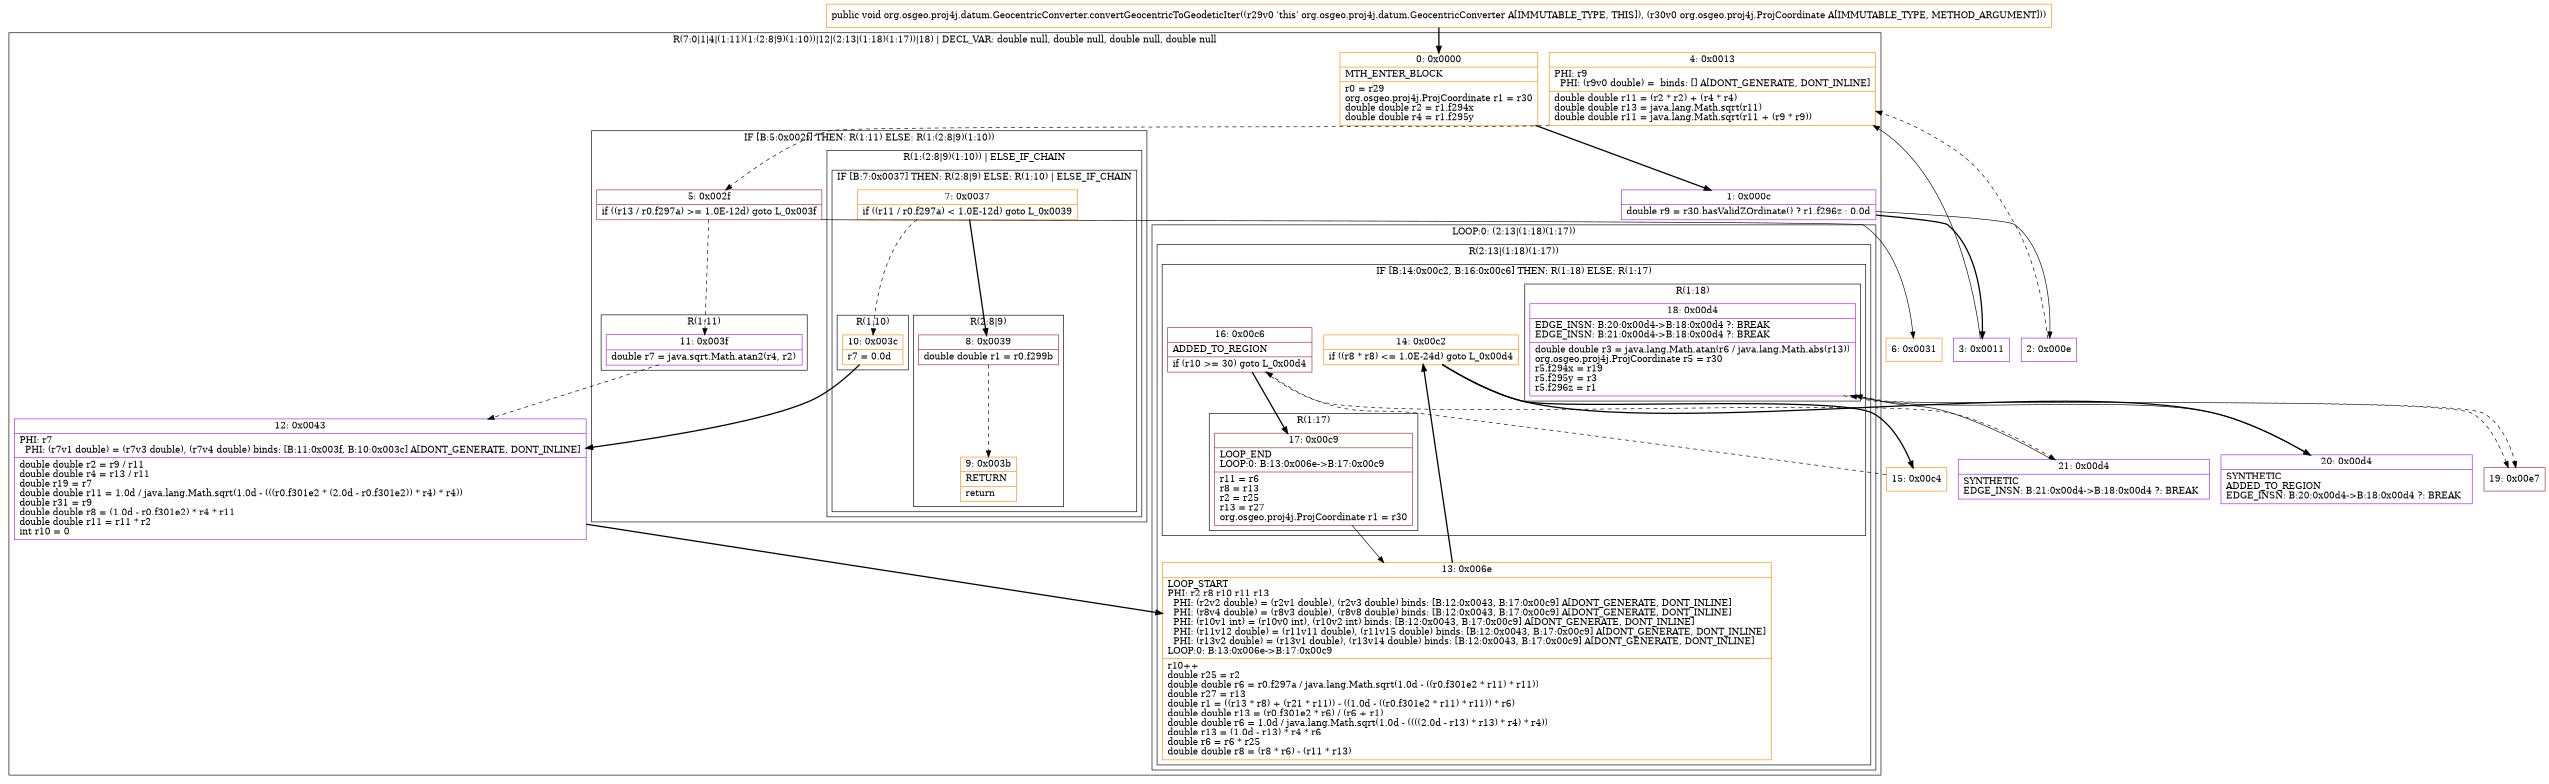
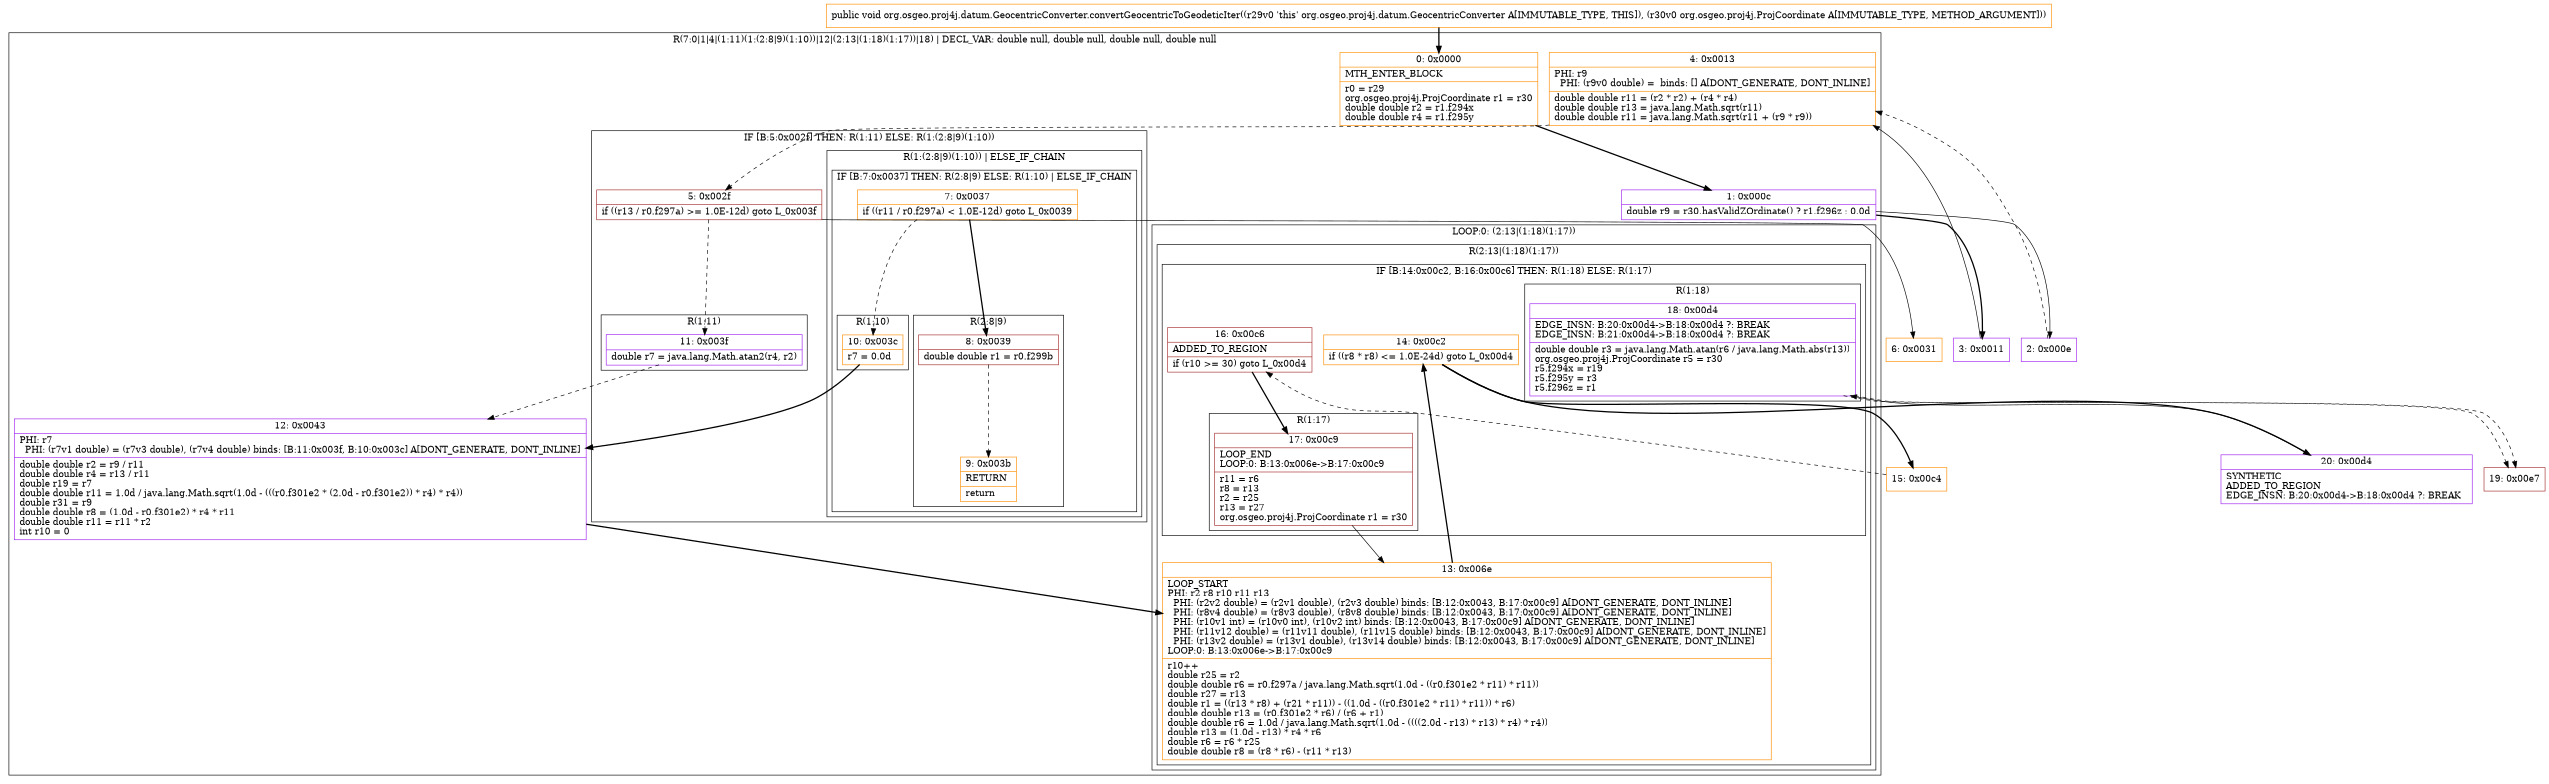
(704, 357) -> (704, 357)
(2084, 479) -> none
